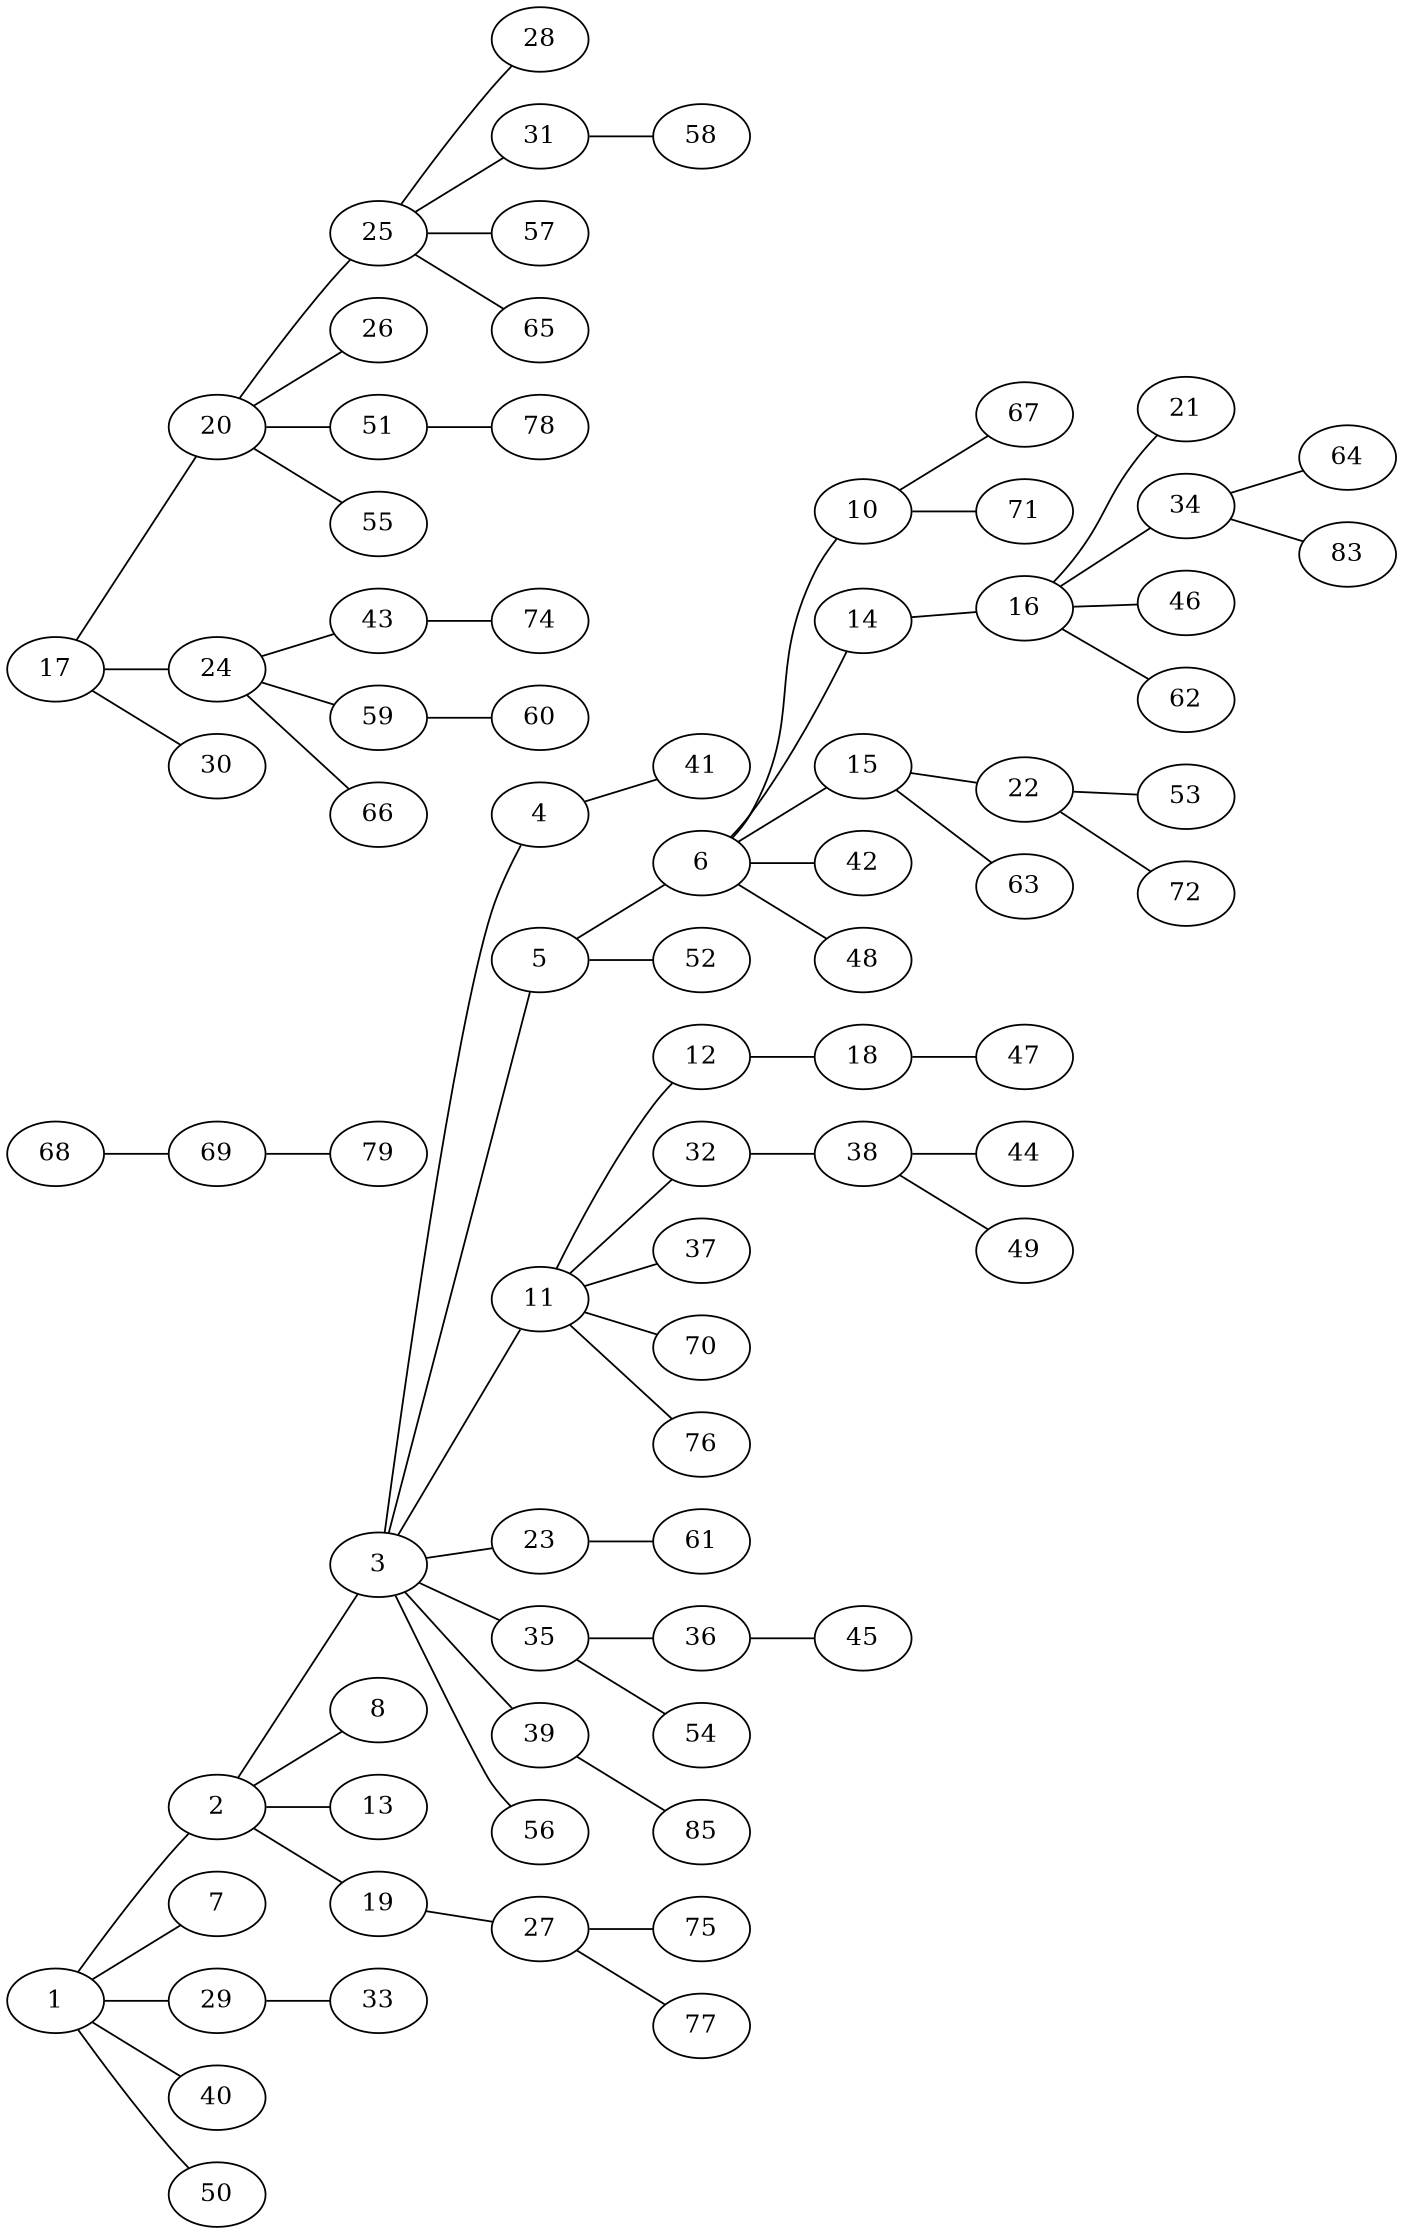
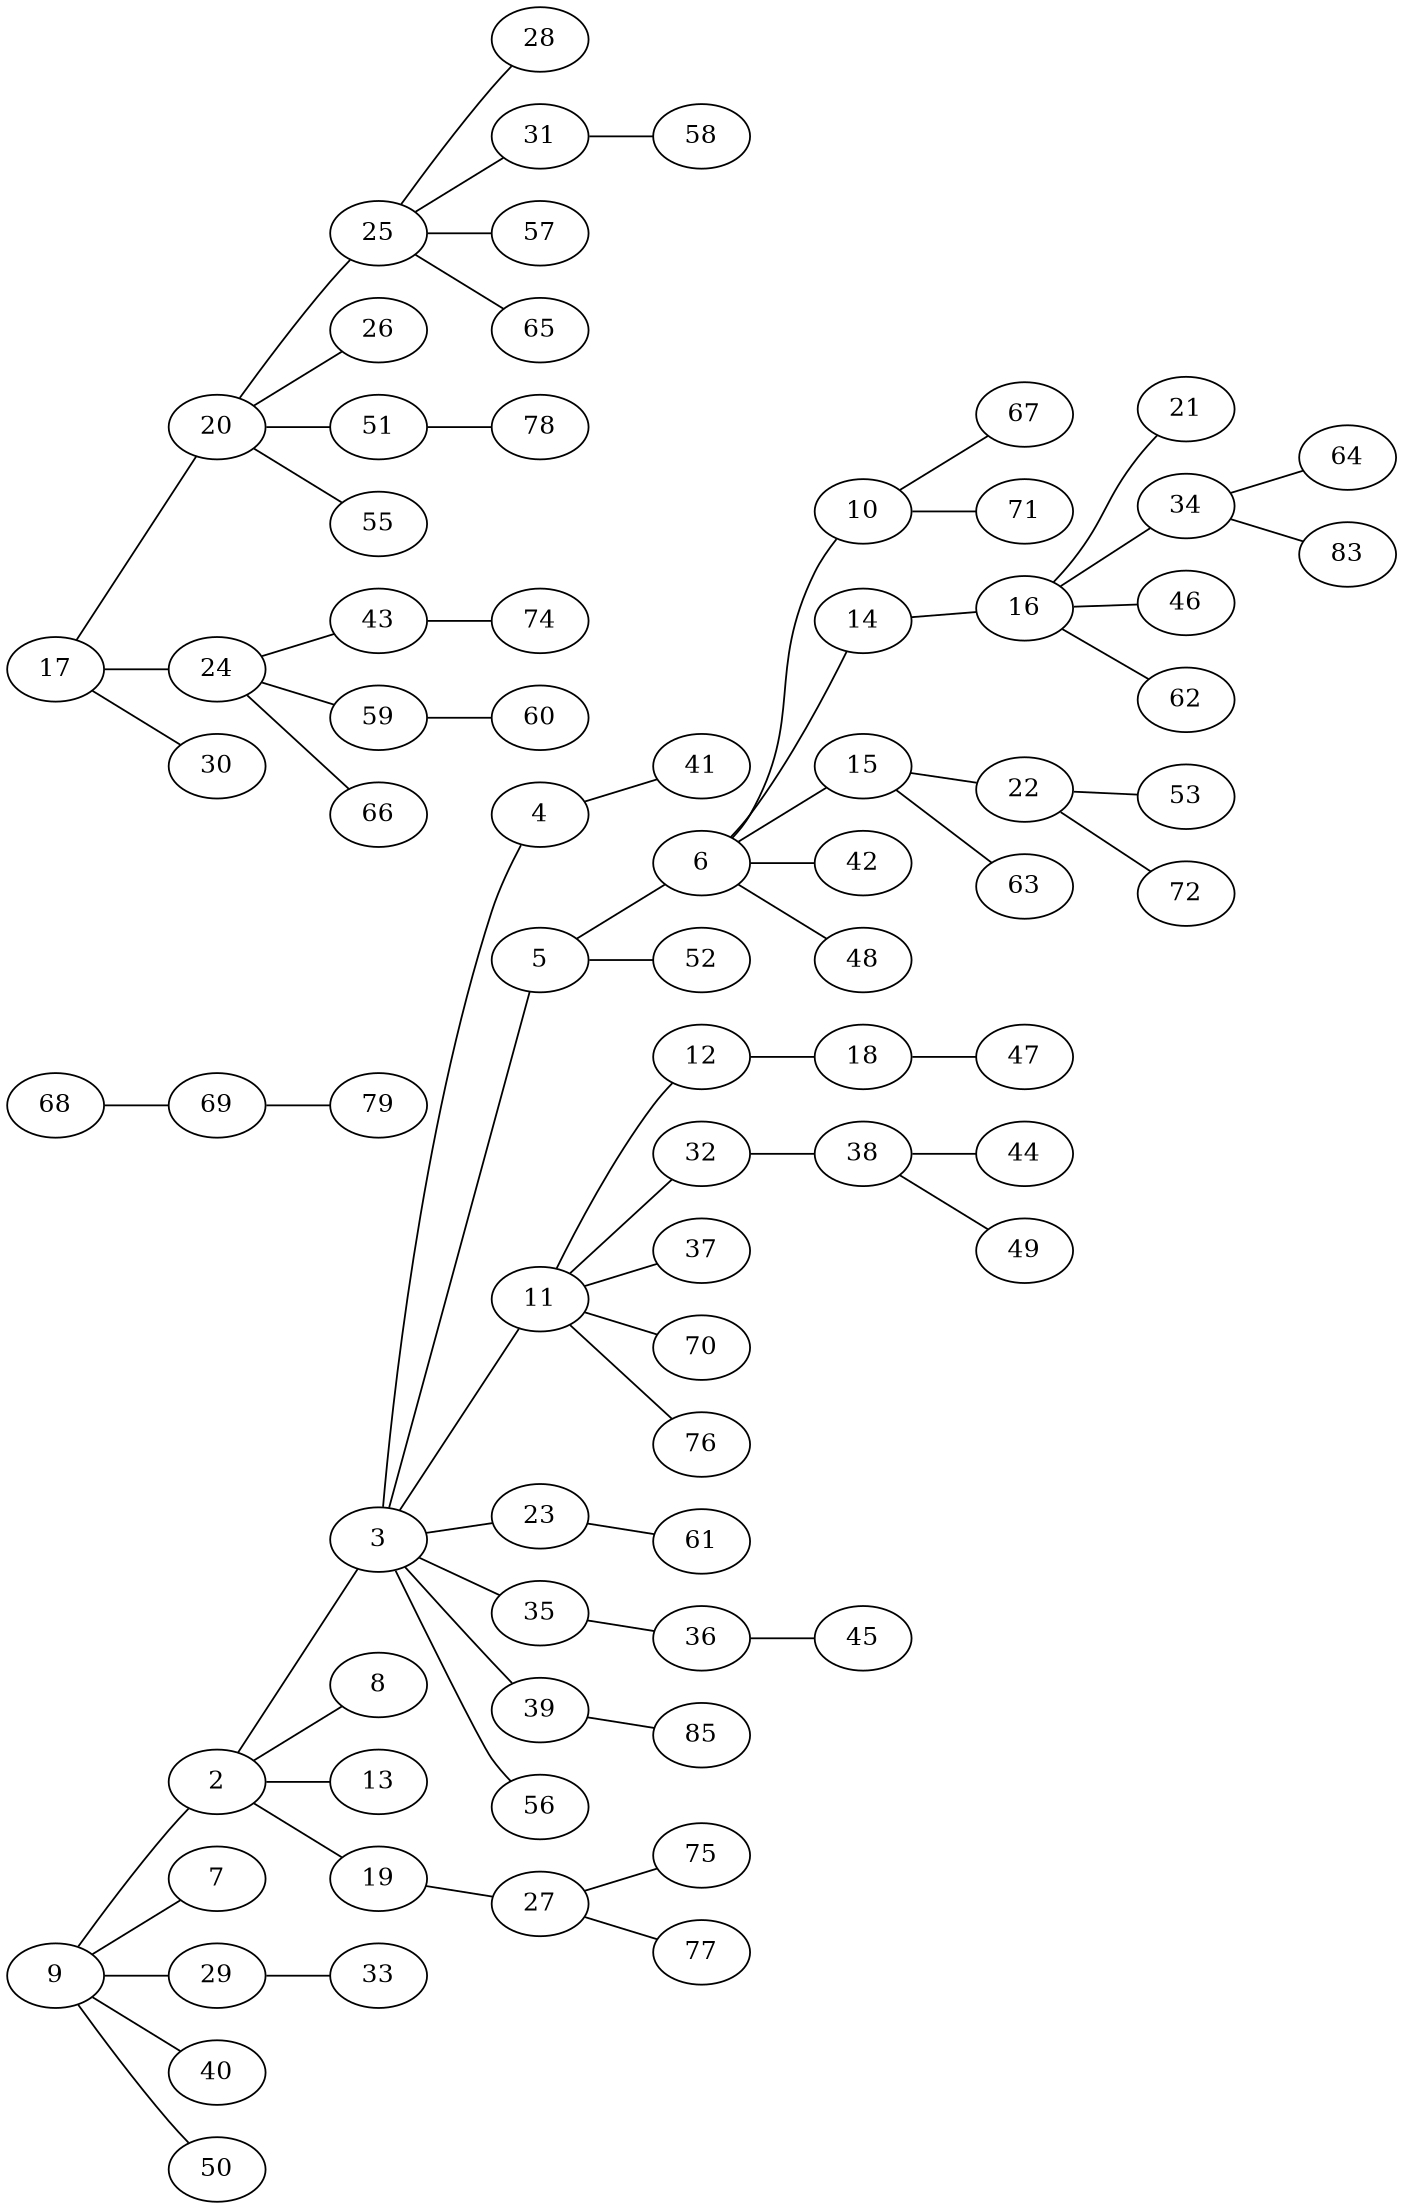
(702, 1735) -> none
(56, 2001) -> (56, 1976)
